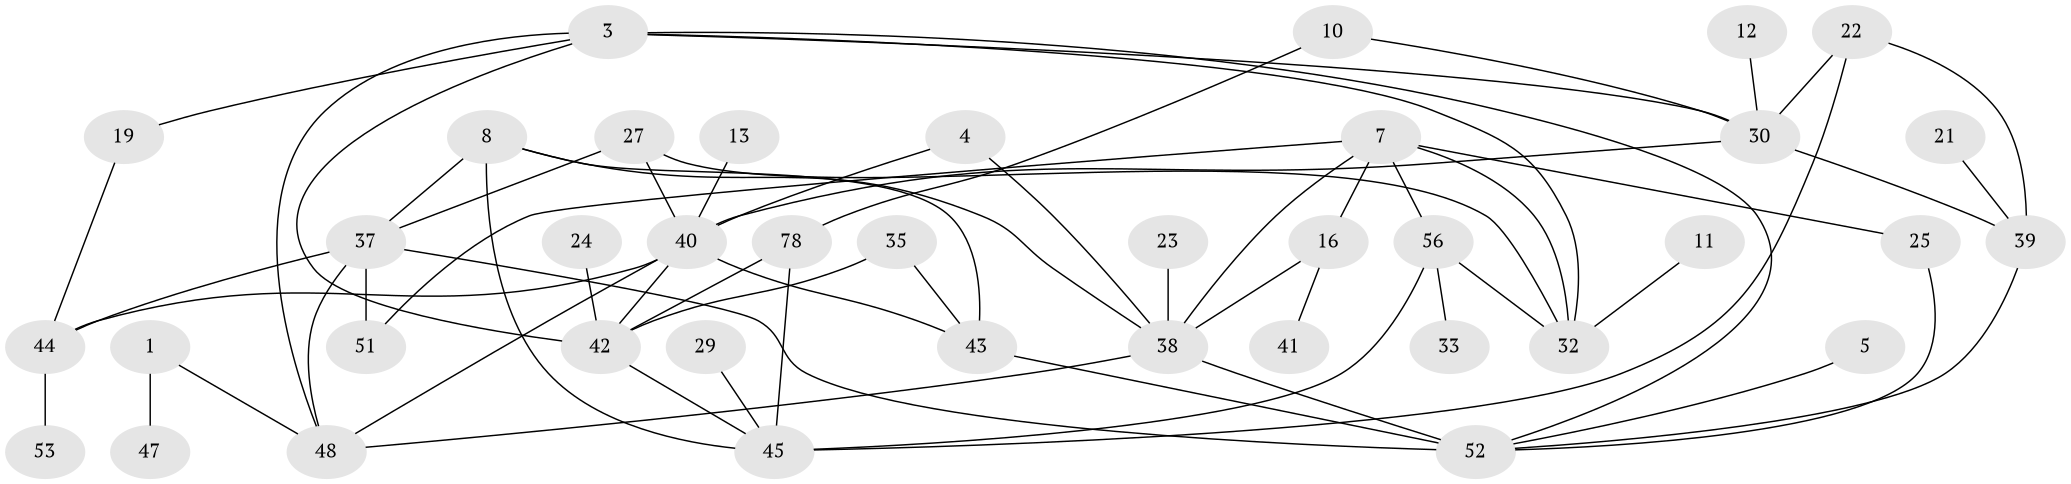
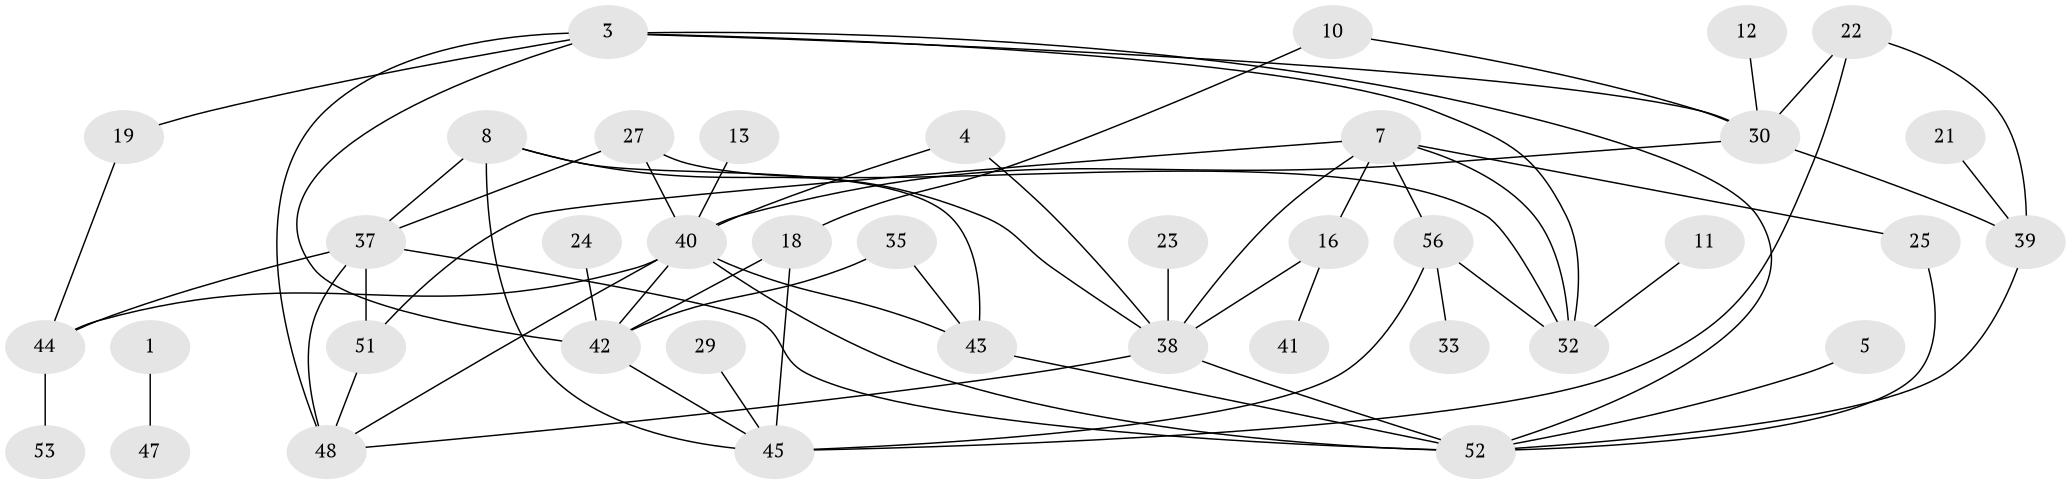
(792, 242) -> (792, 242)
(238, 400) -> (346, 399)
none -> (1060, 408)
